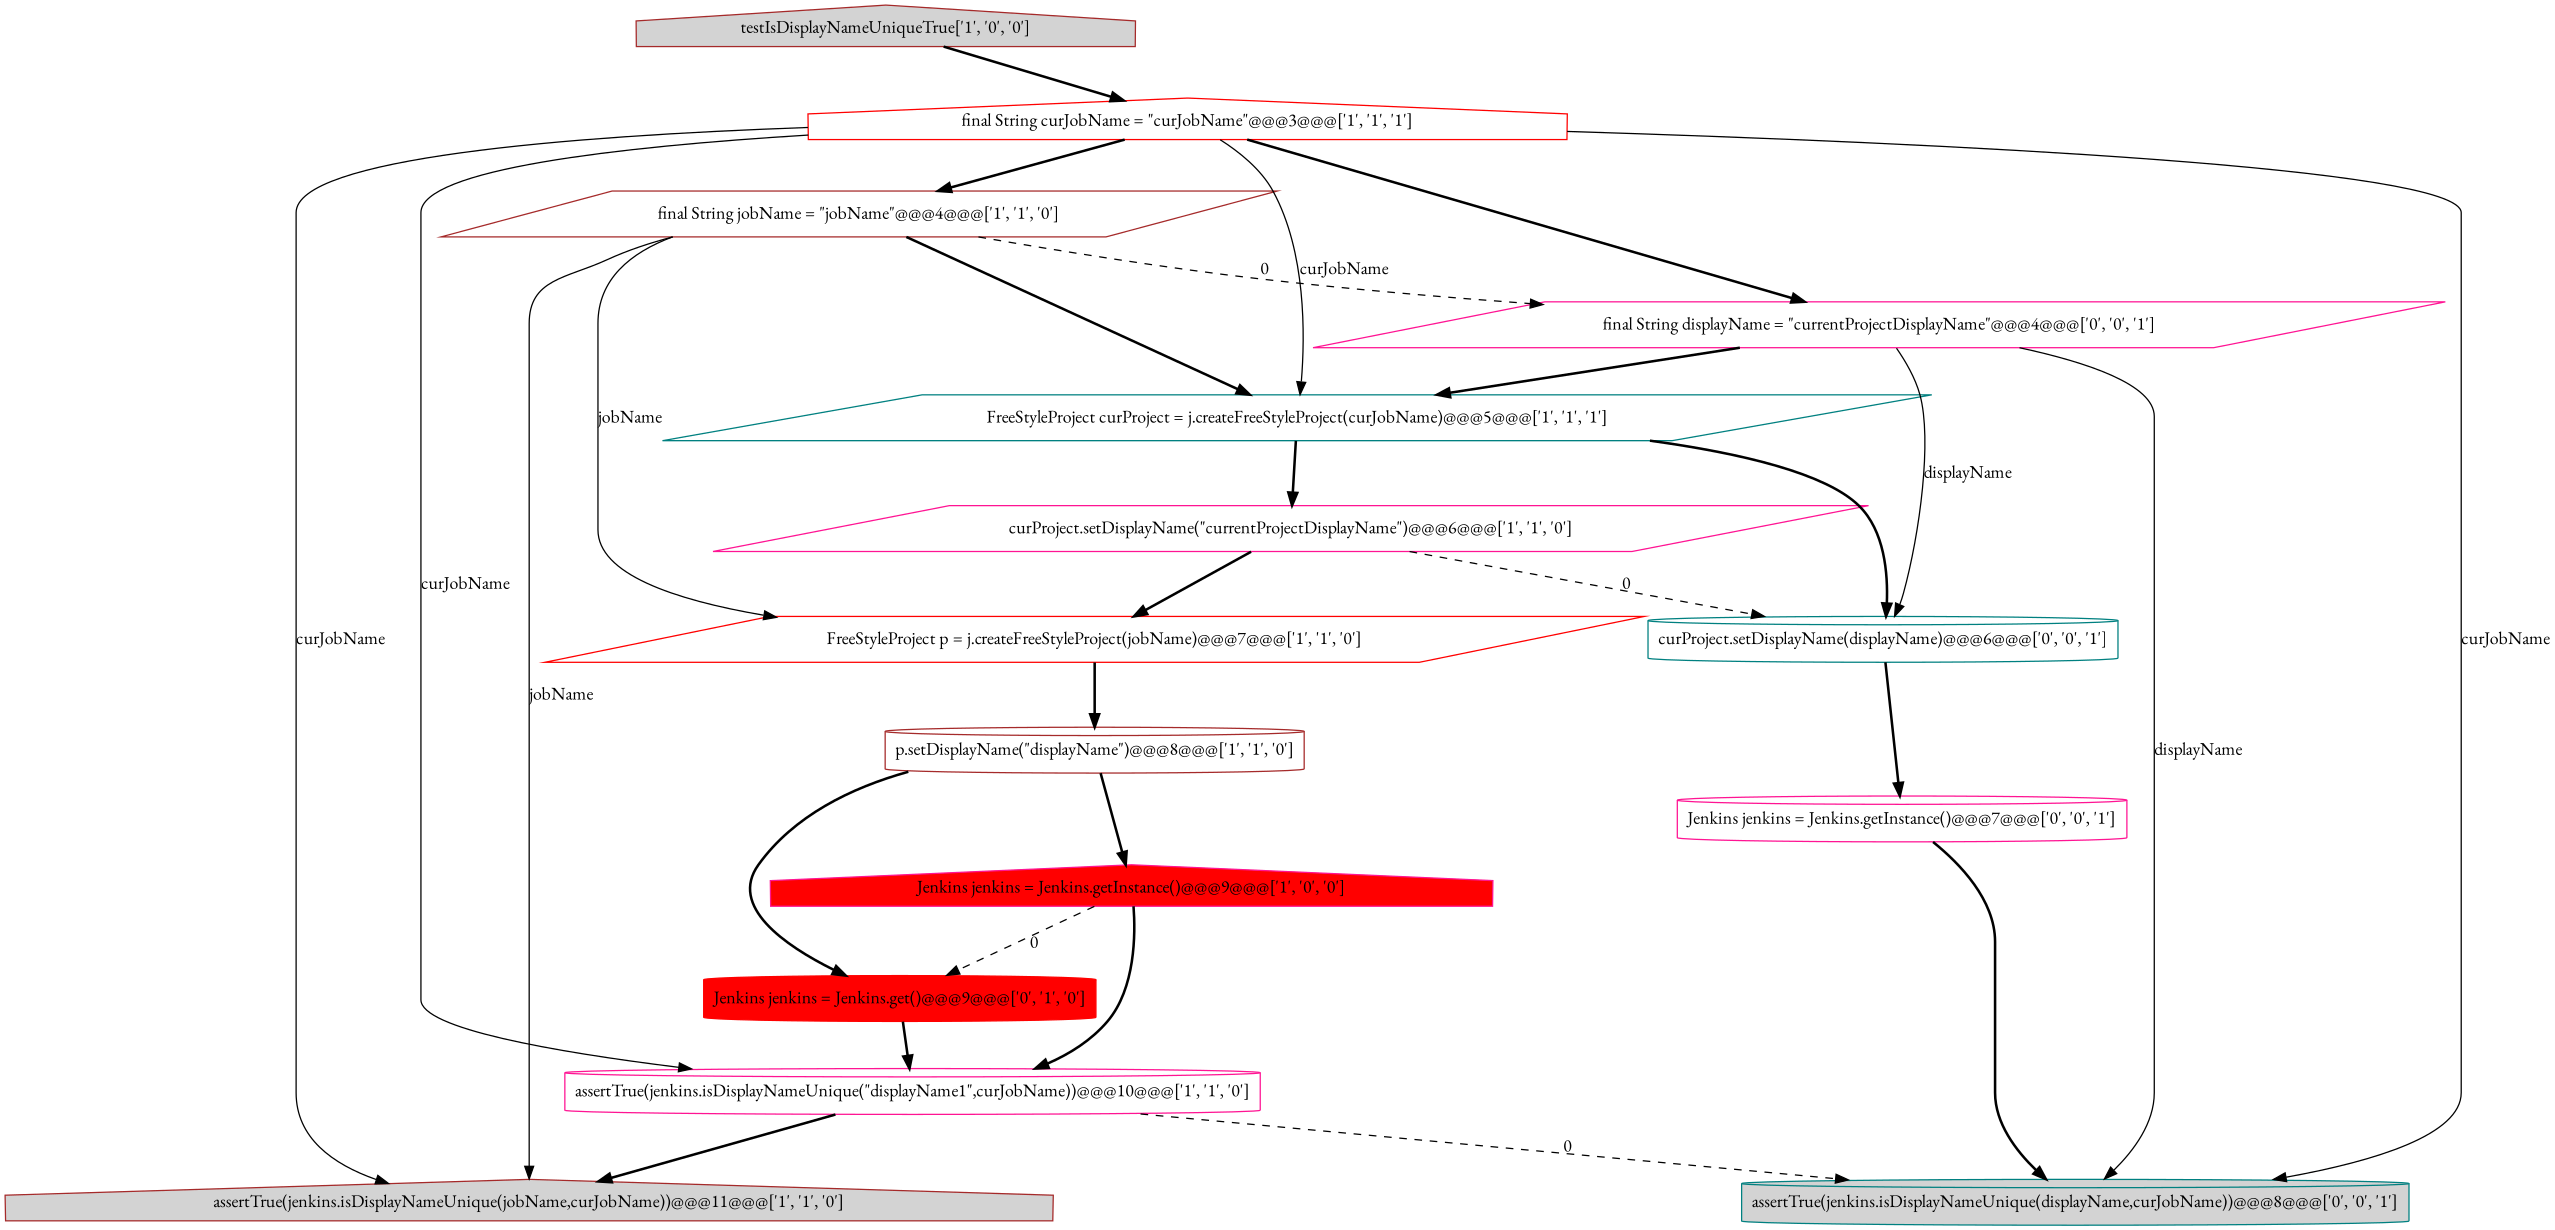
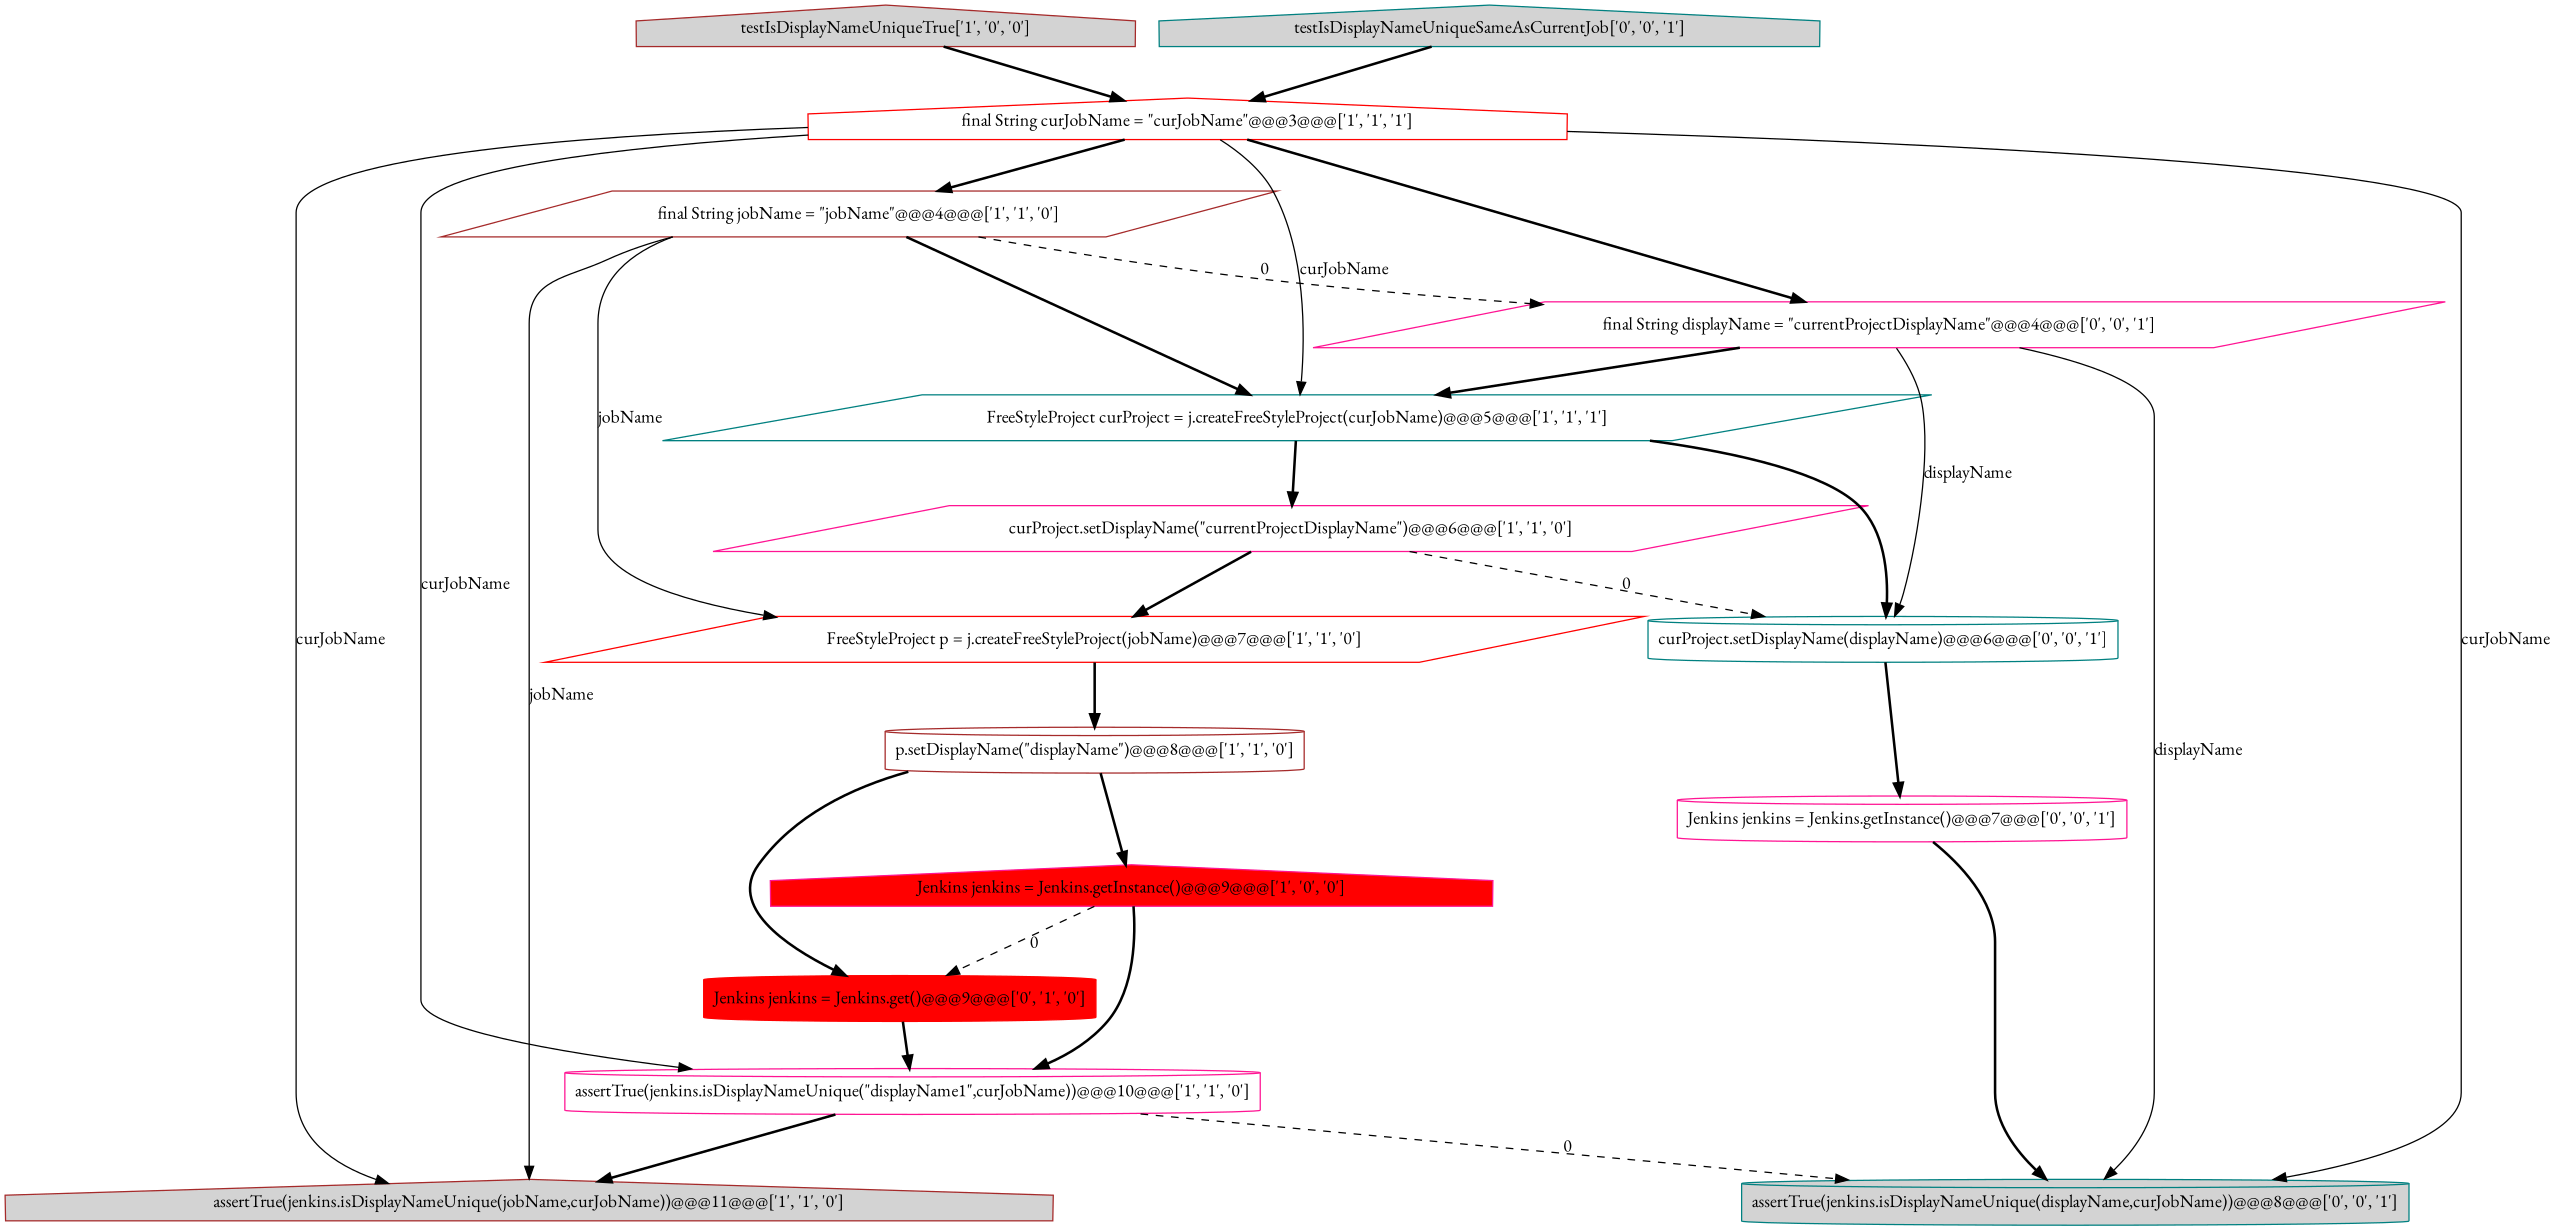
none -> (1489, 28)
